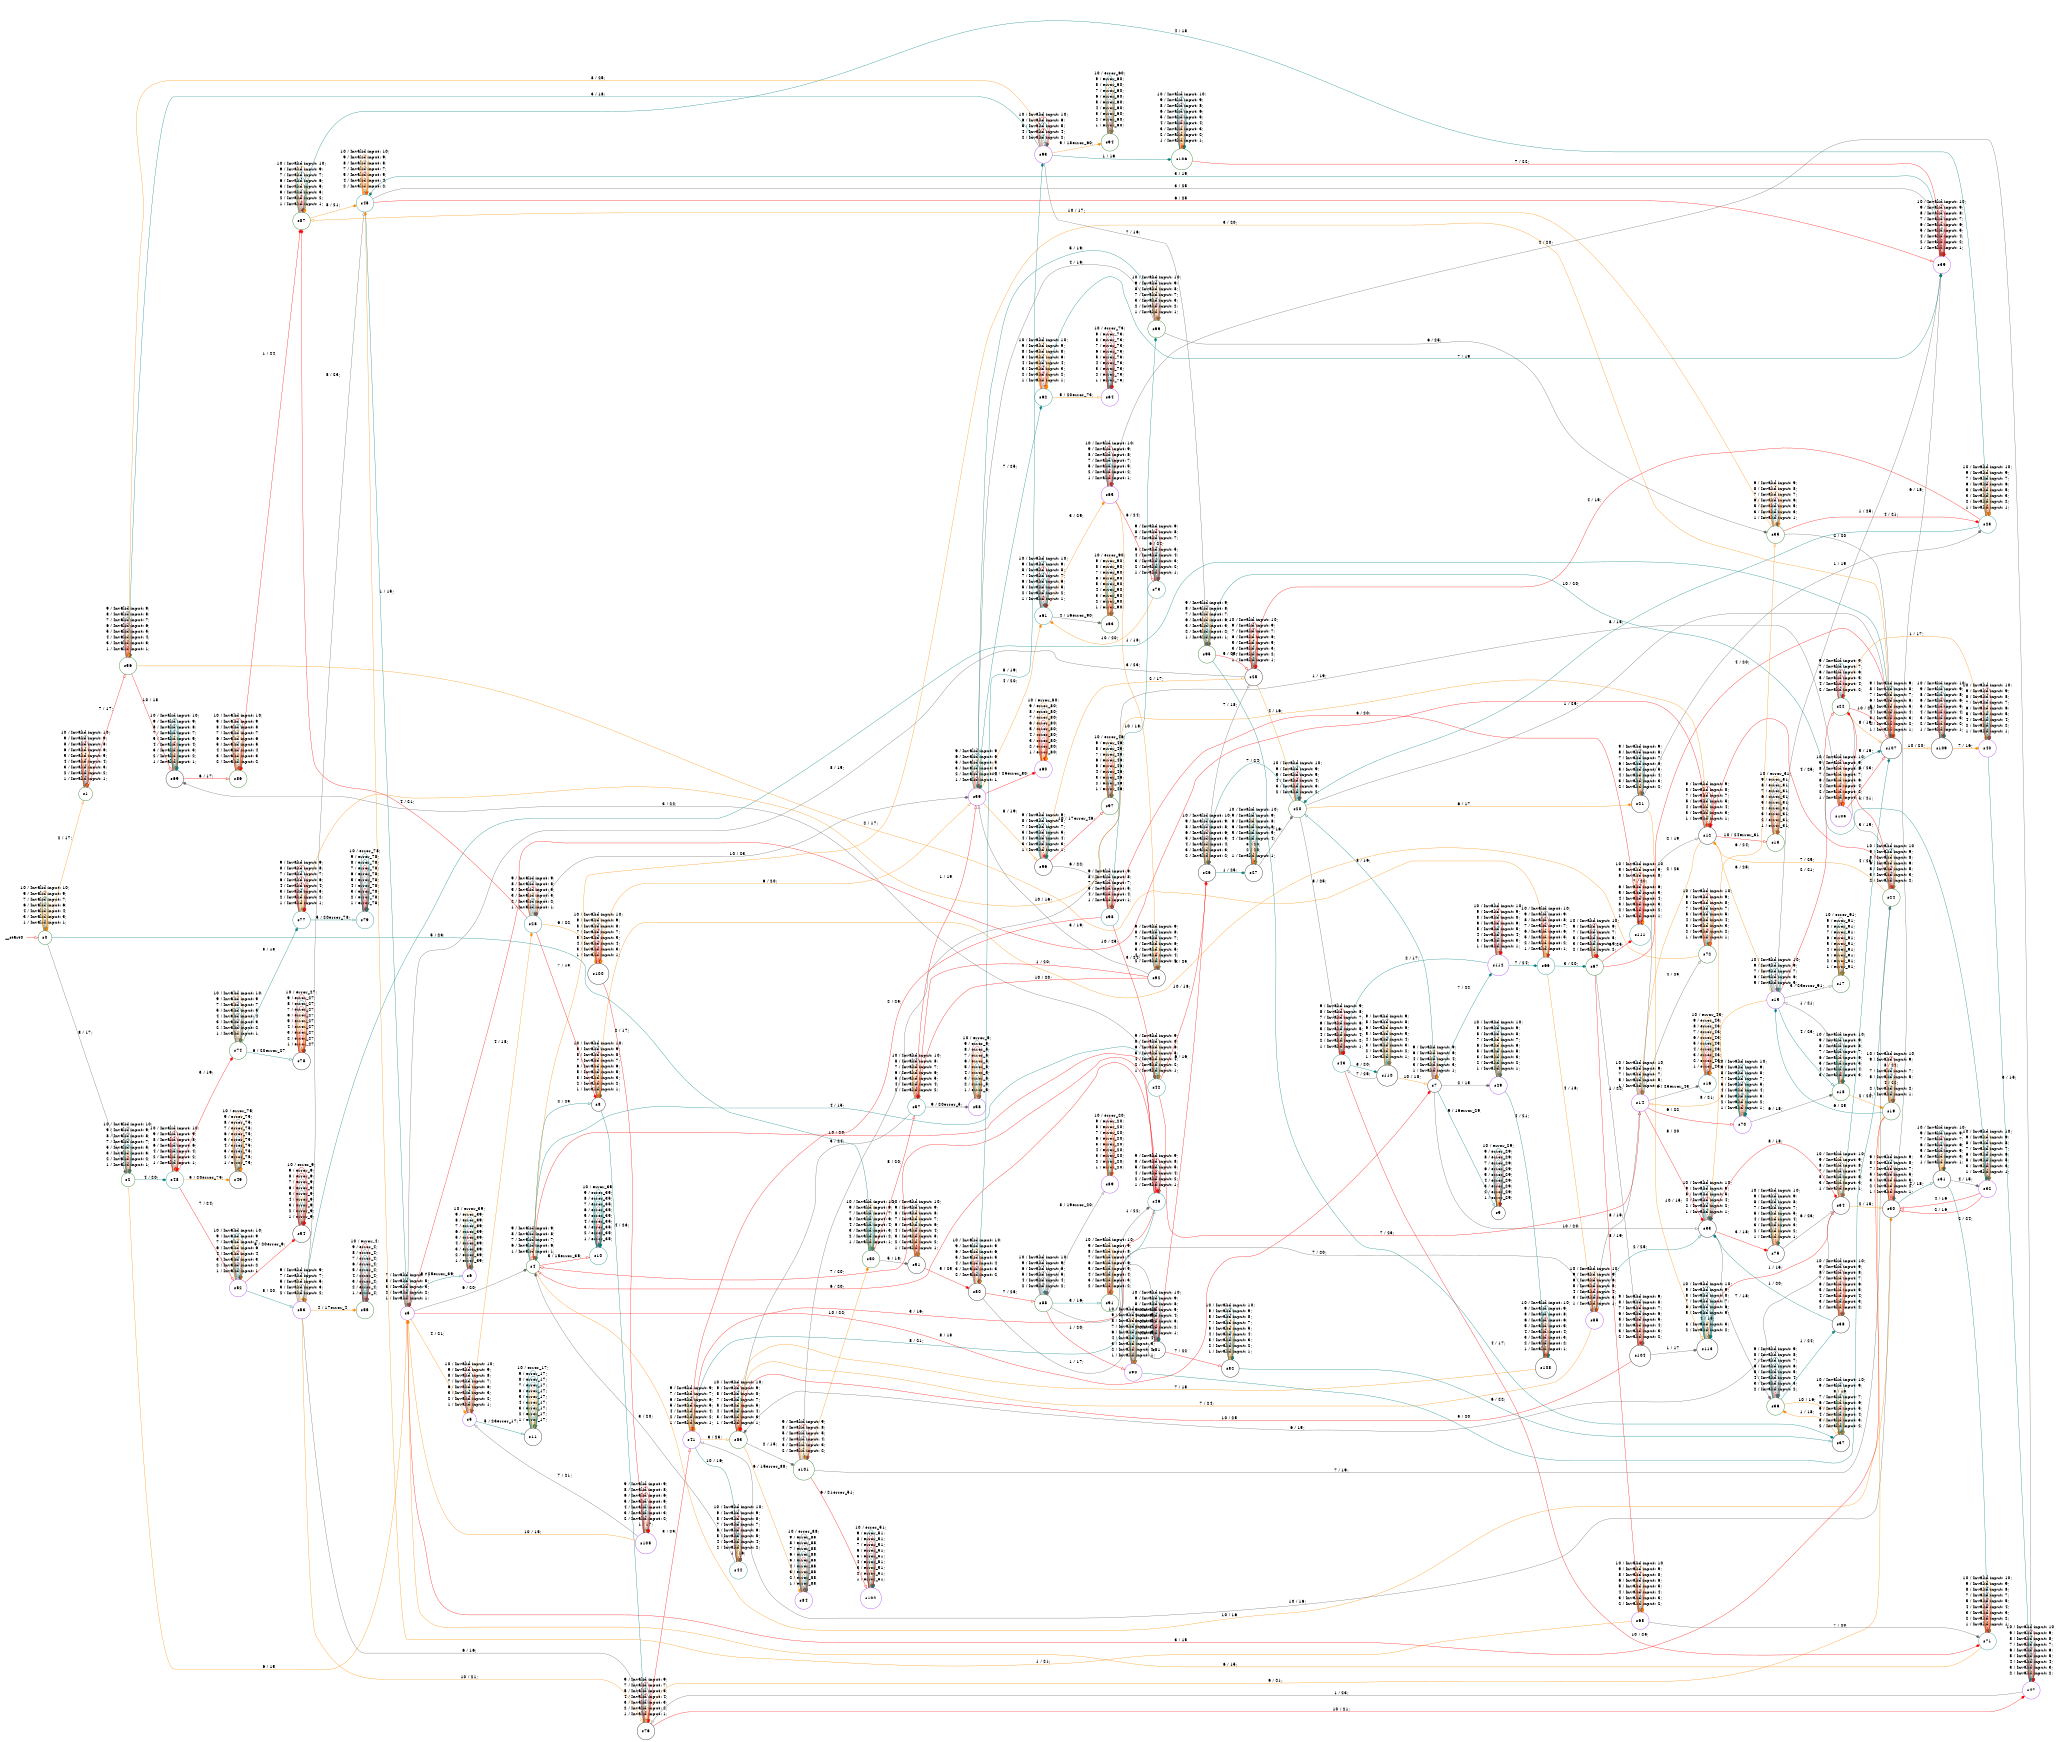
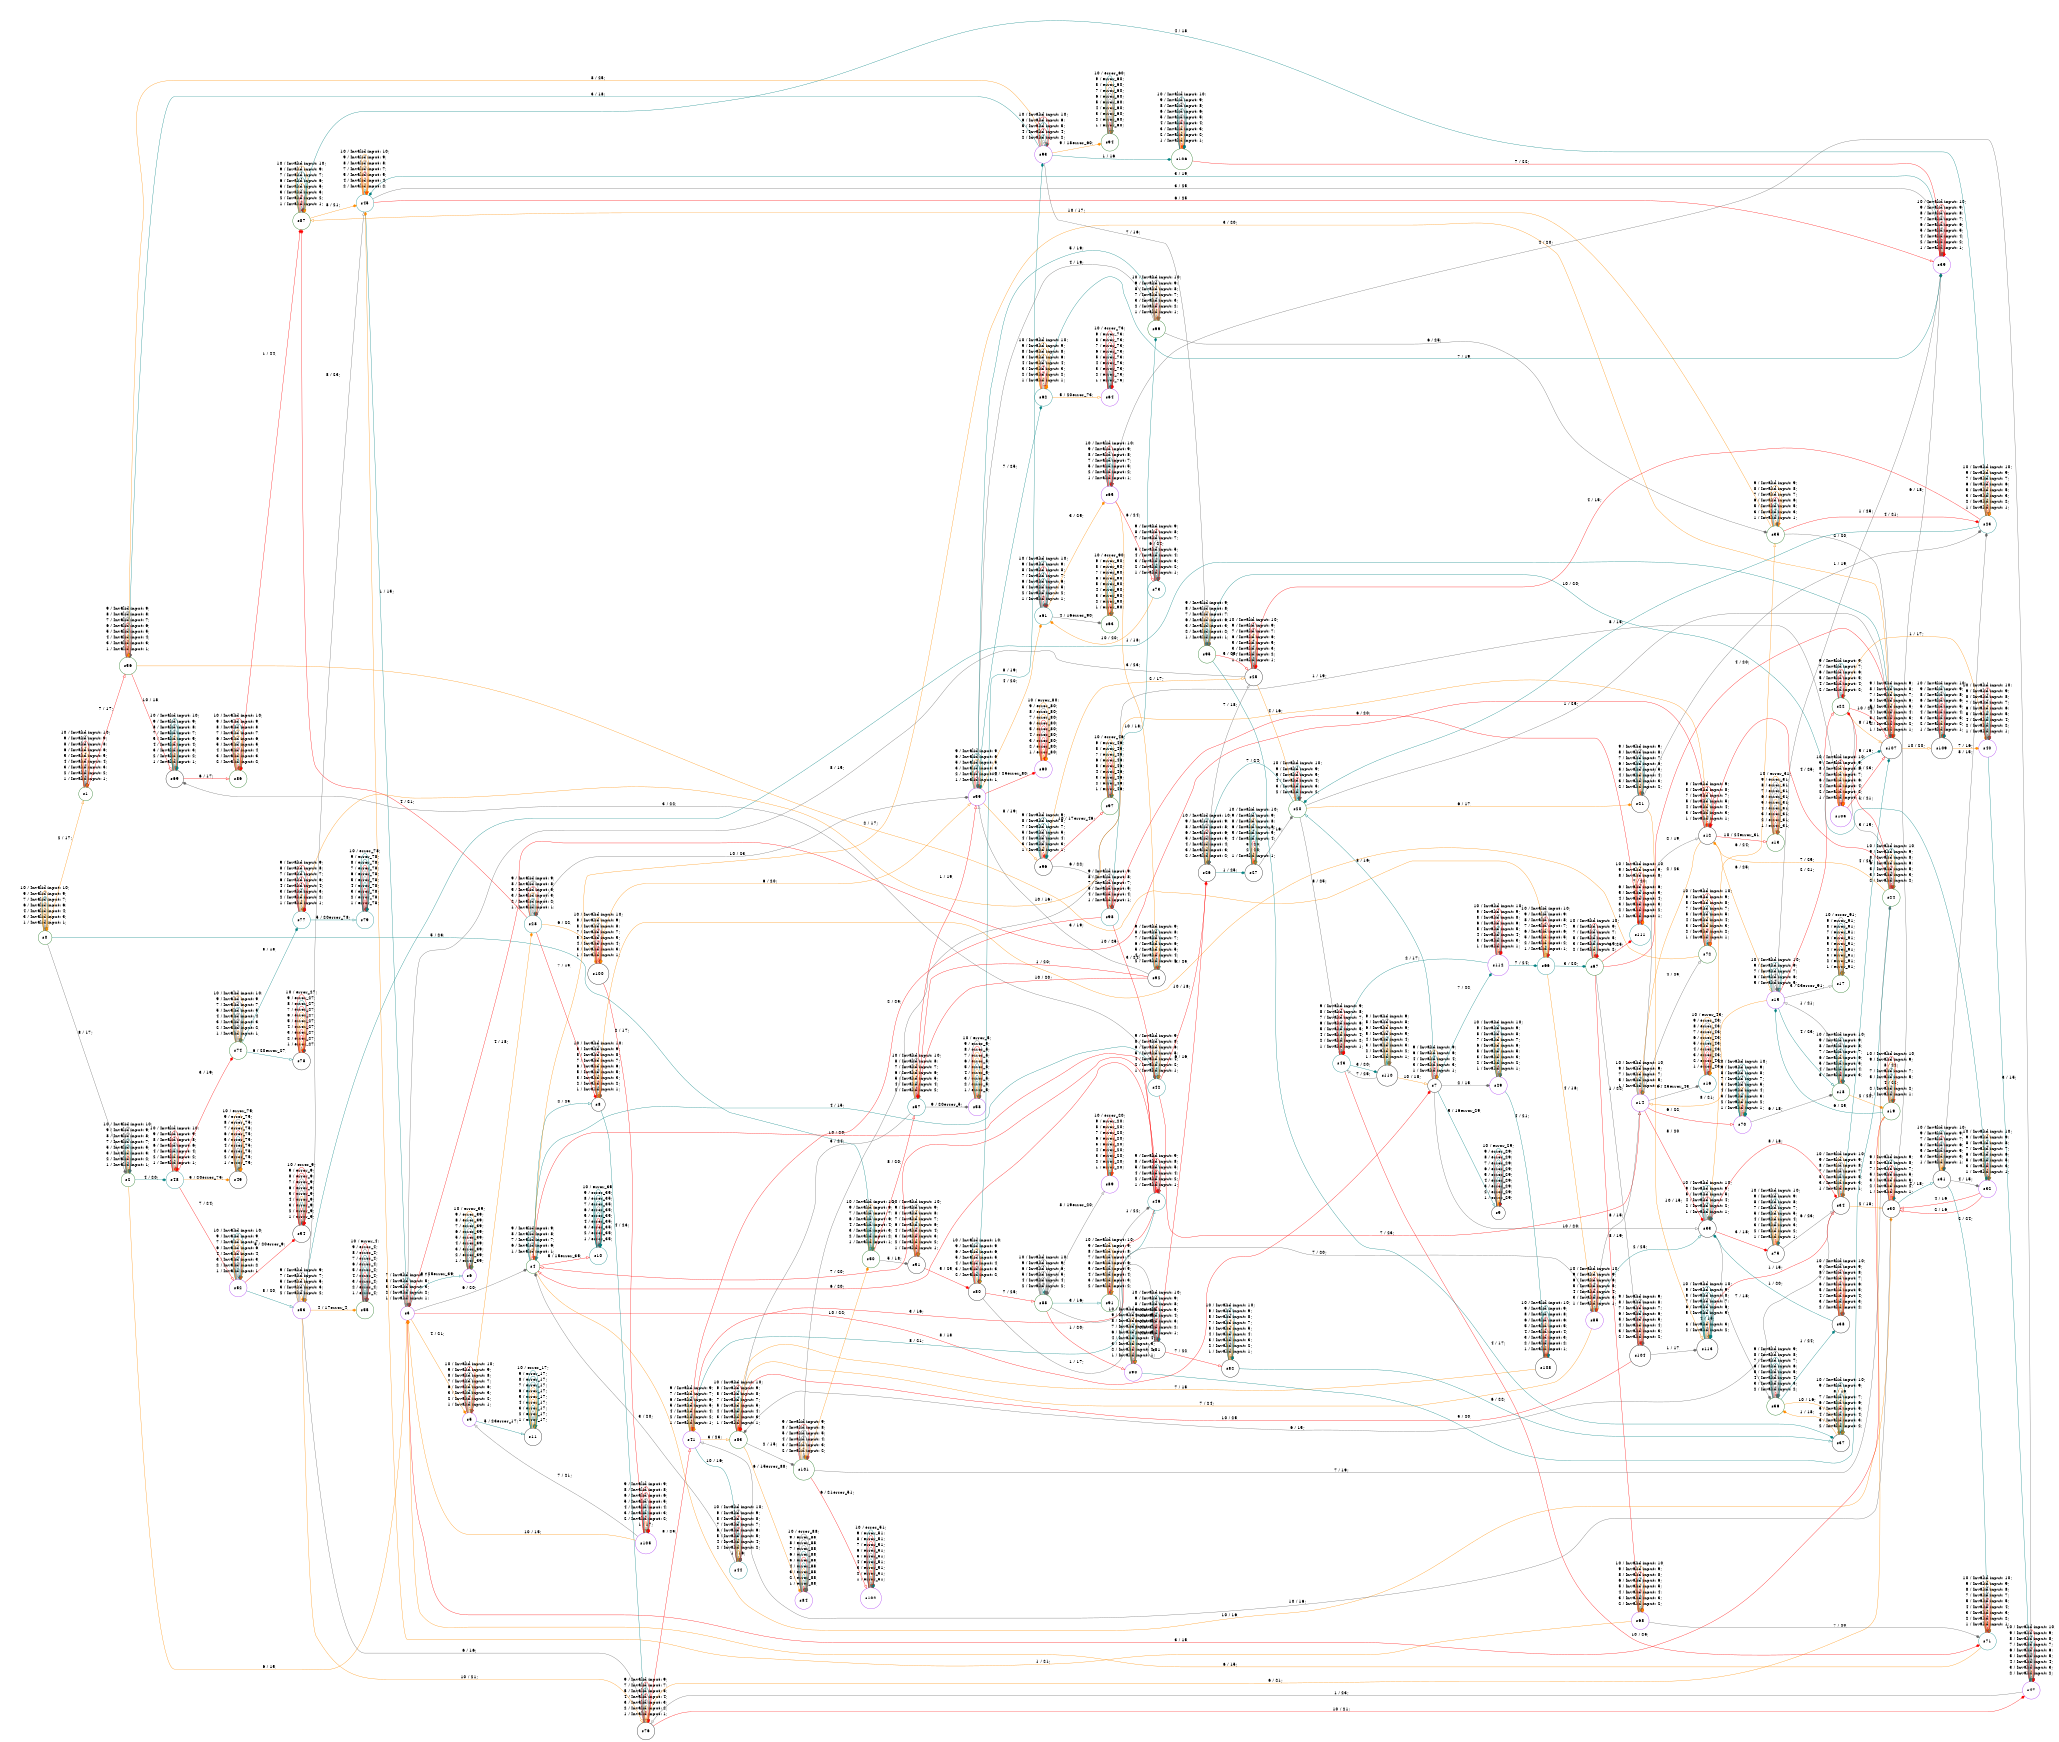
none -> (1966, 854)
(14, 938) -> none
